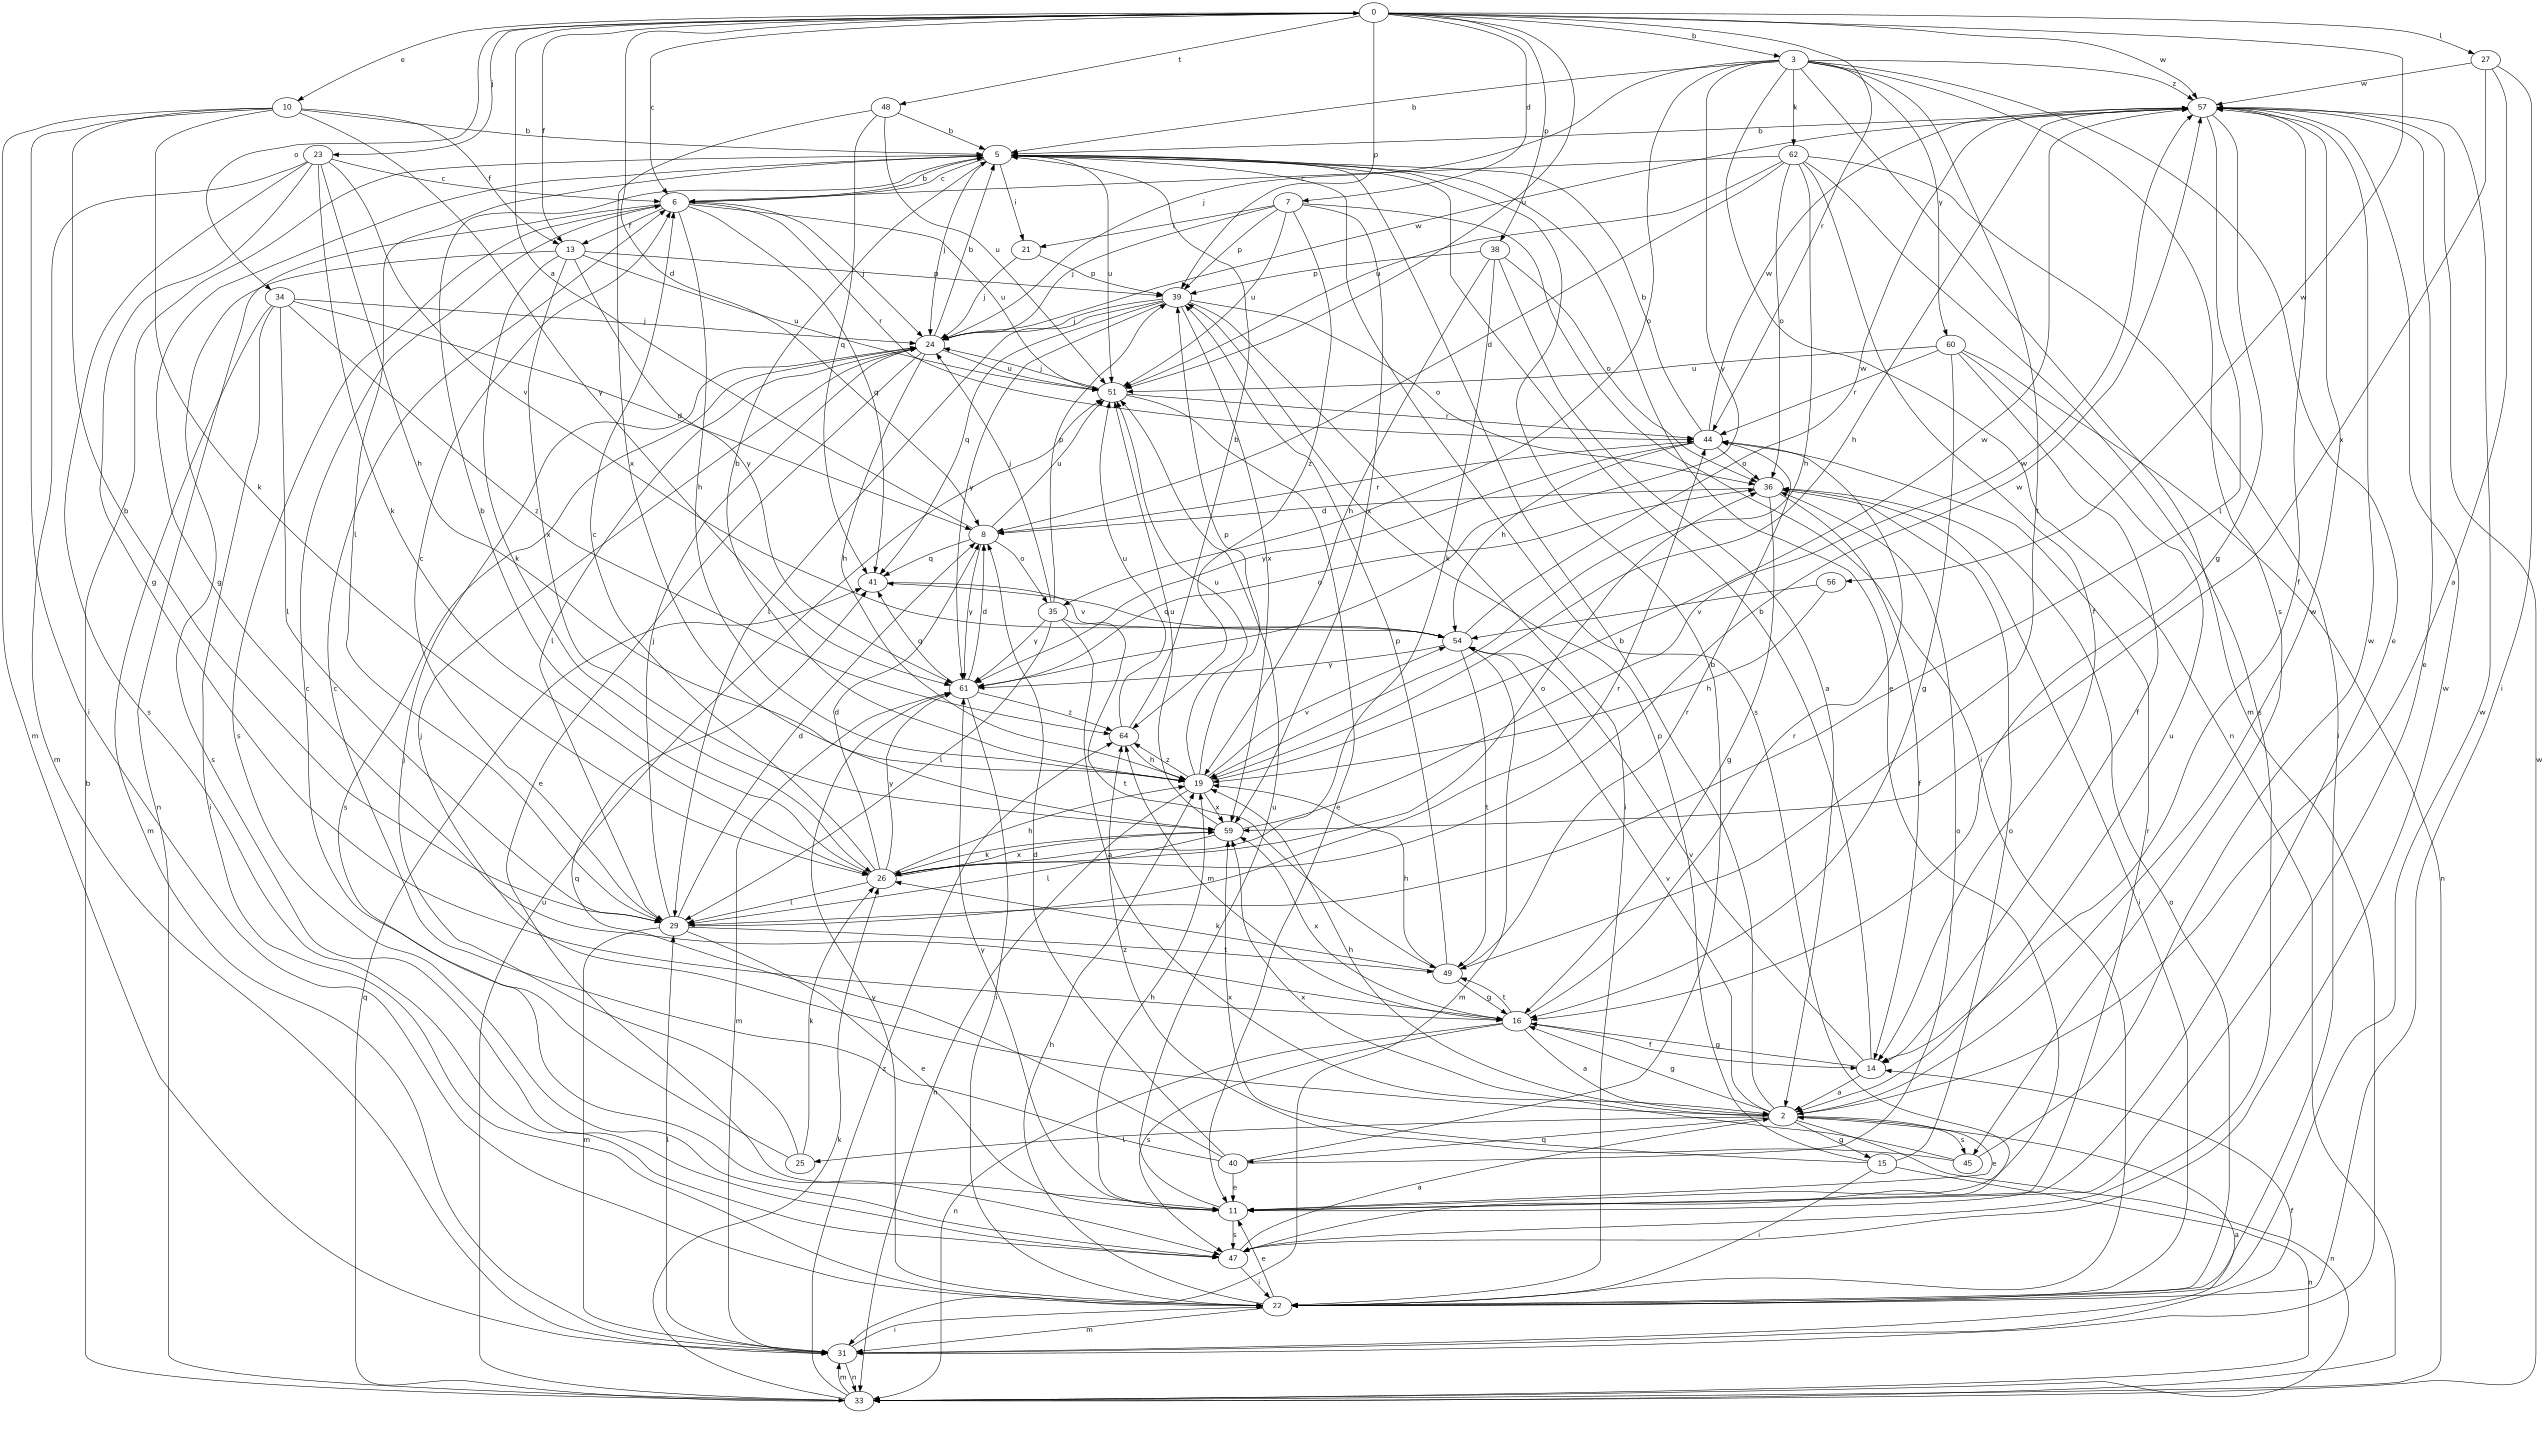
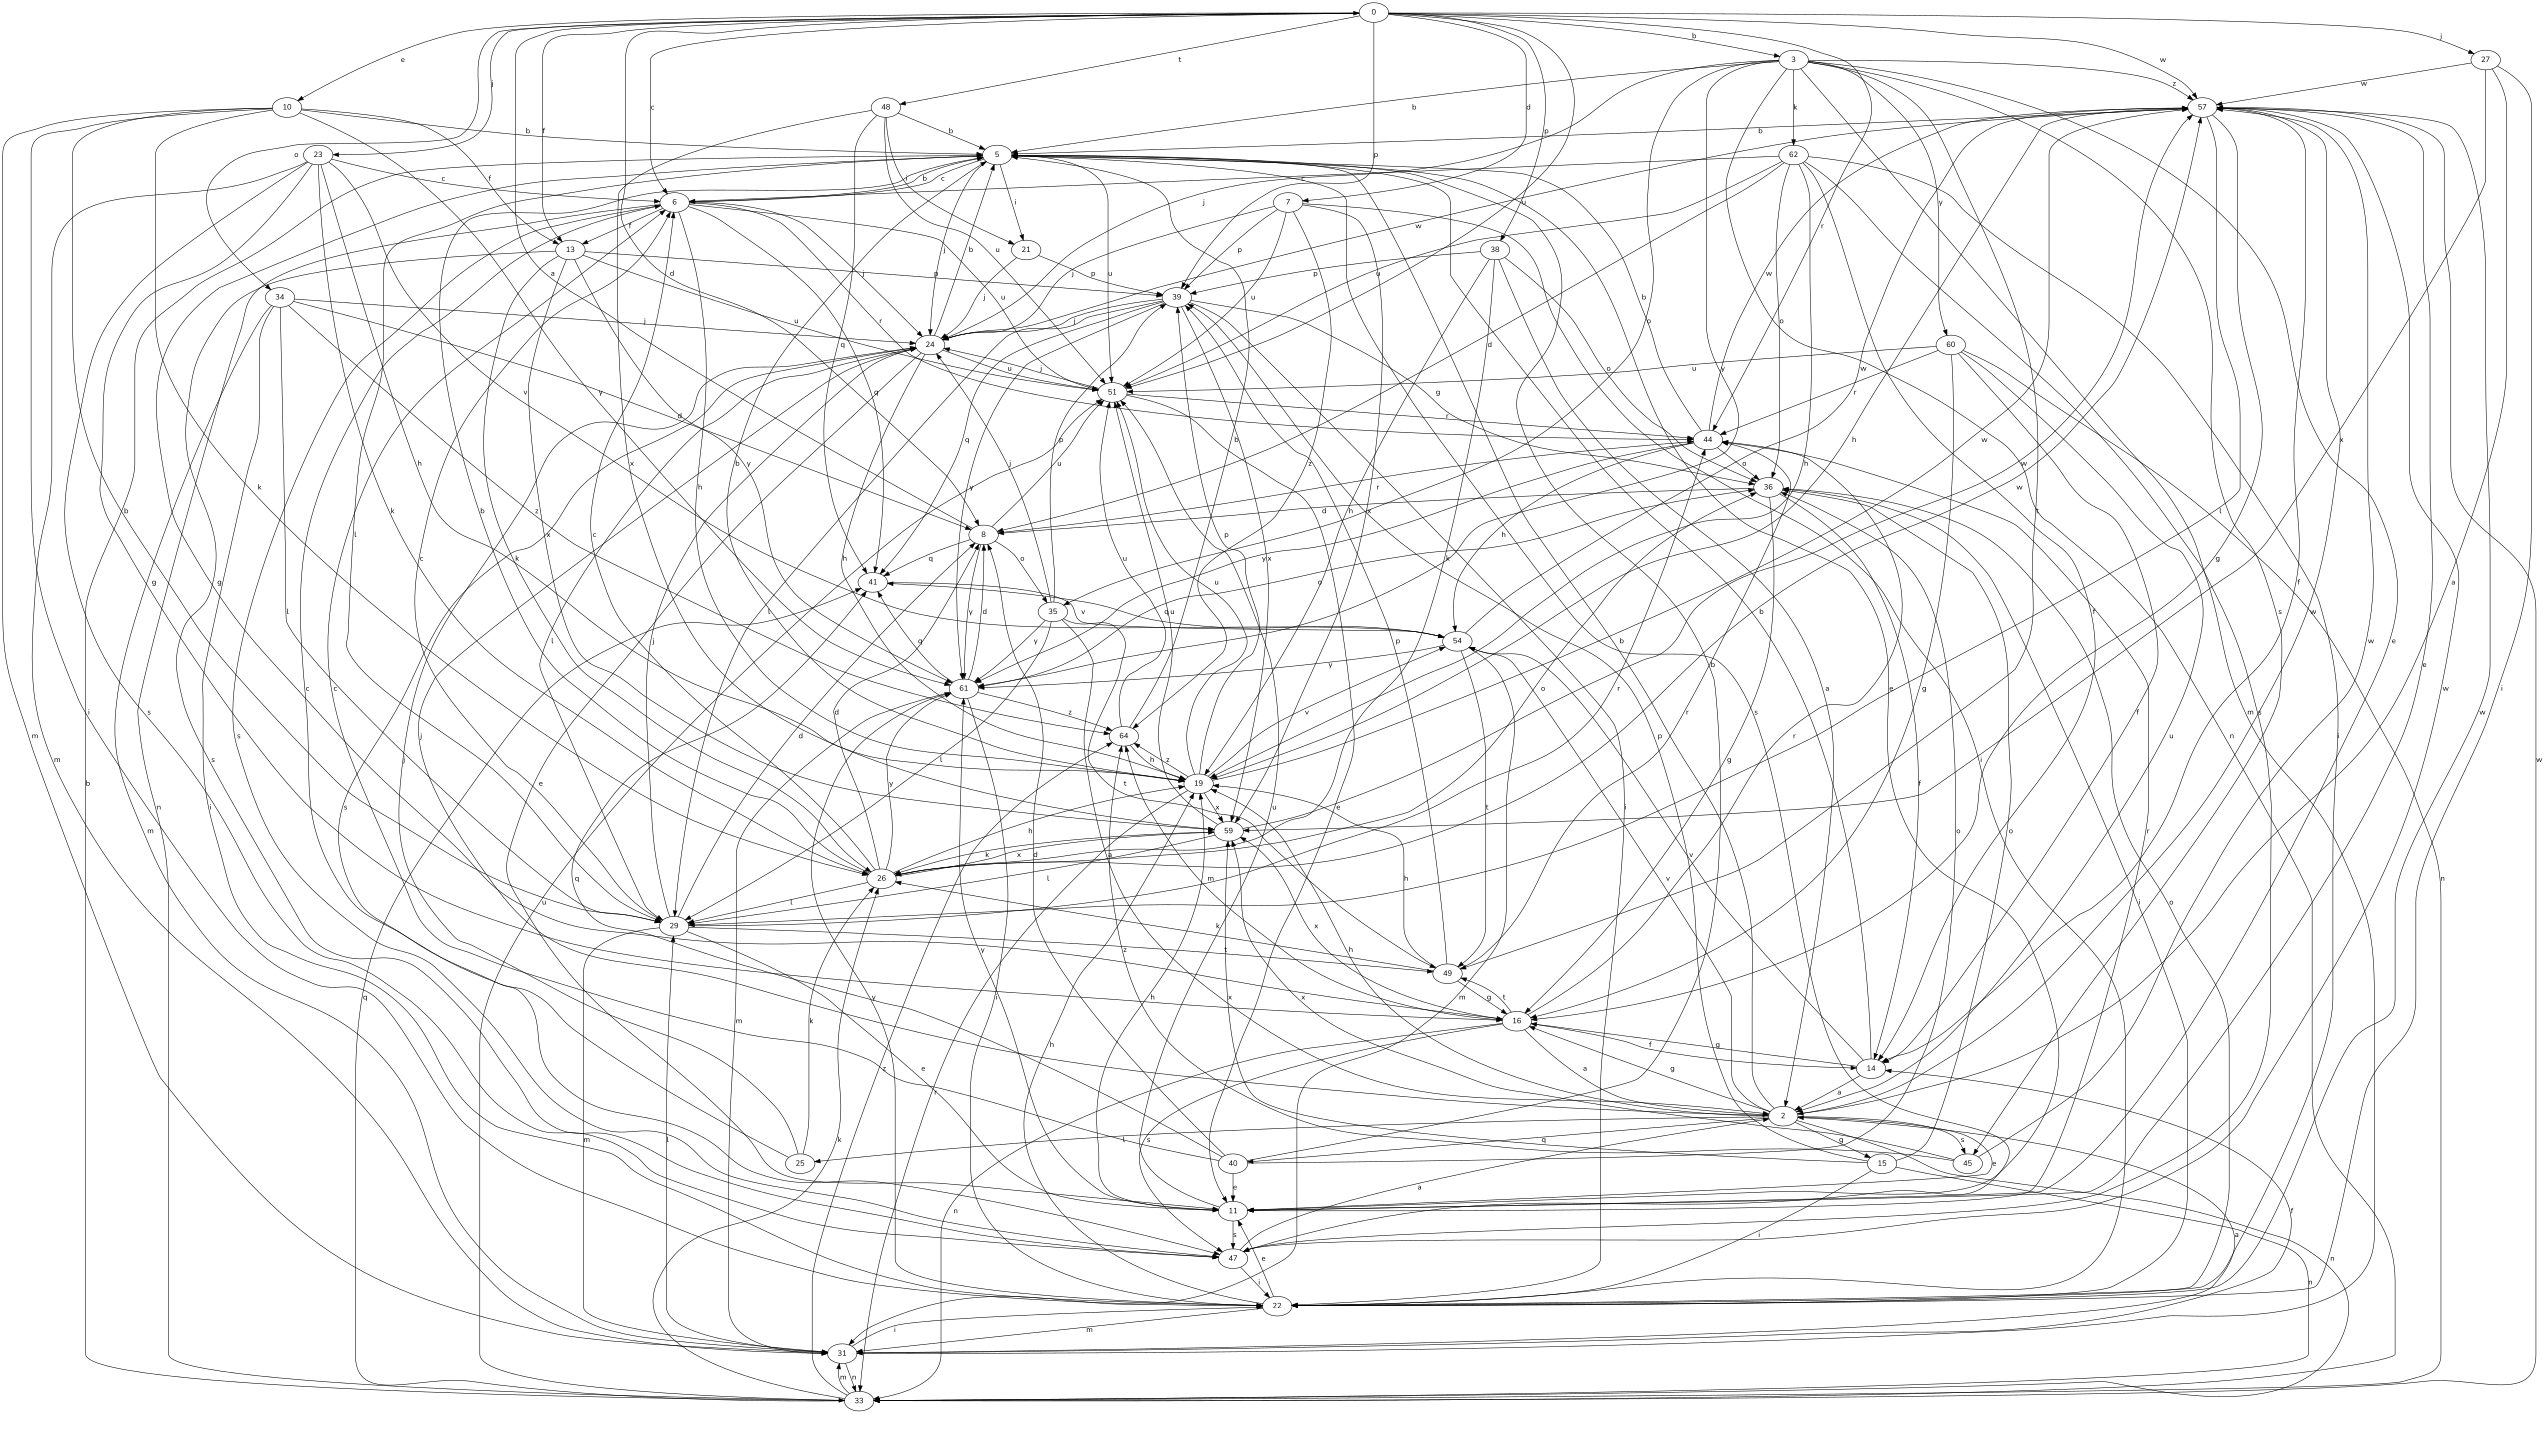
(2441, 36) -> (2441, 36)
(1160, 226) -> (925, 199)
(1438, 392) -> (1438, 392)
(1831, 582) -> none
(936, 1093) -> (936, 1093)
